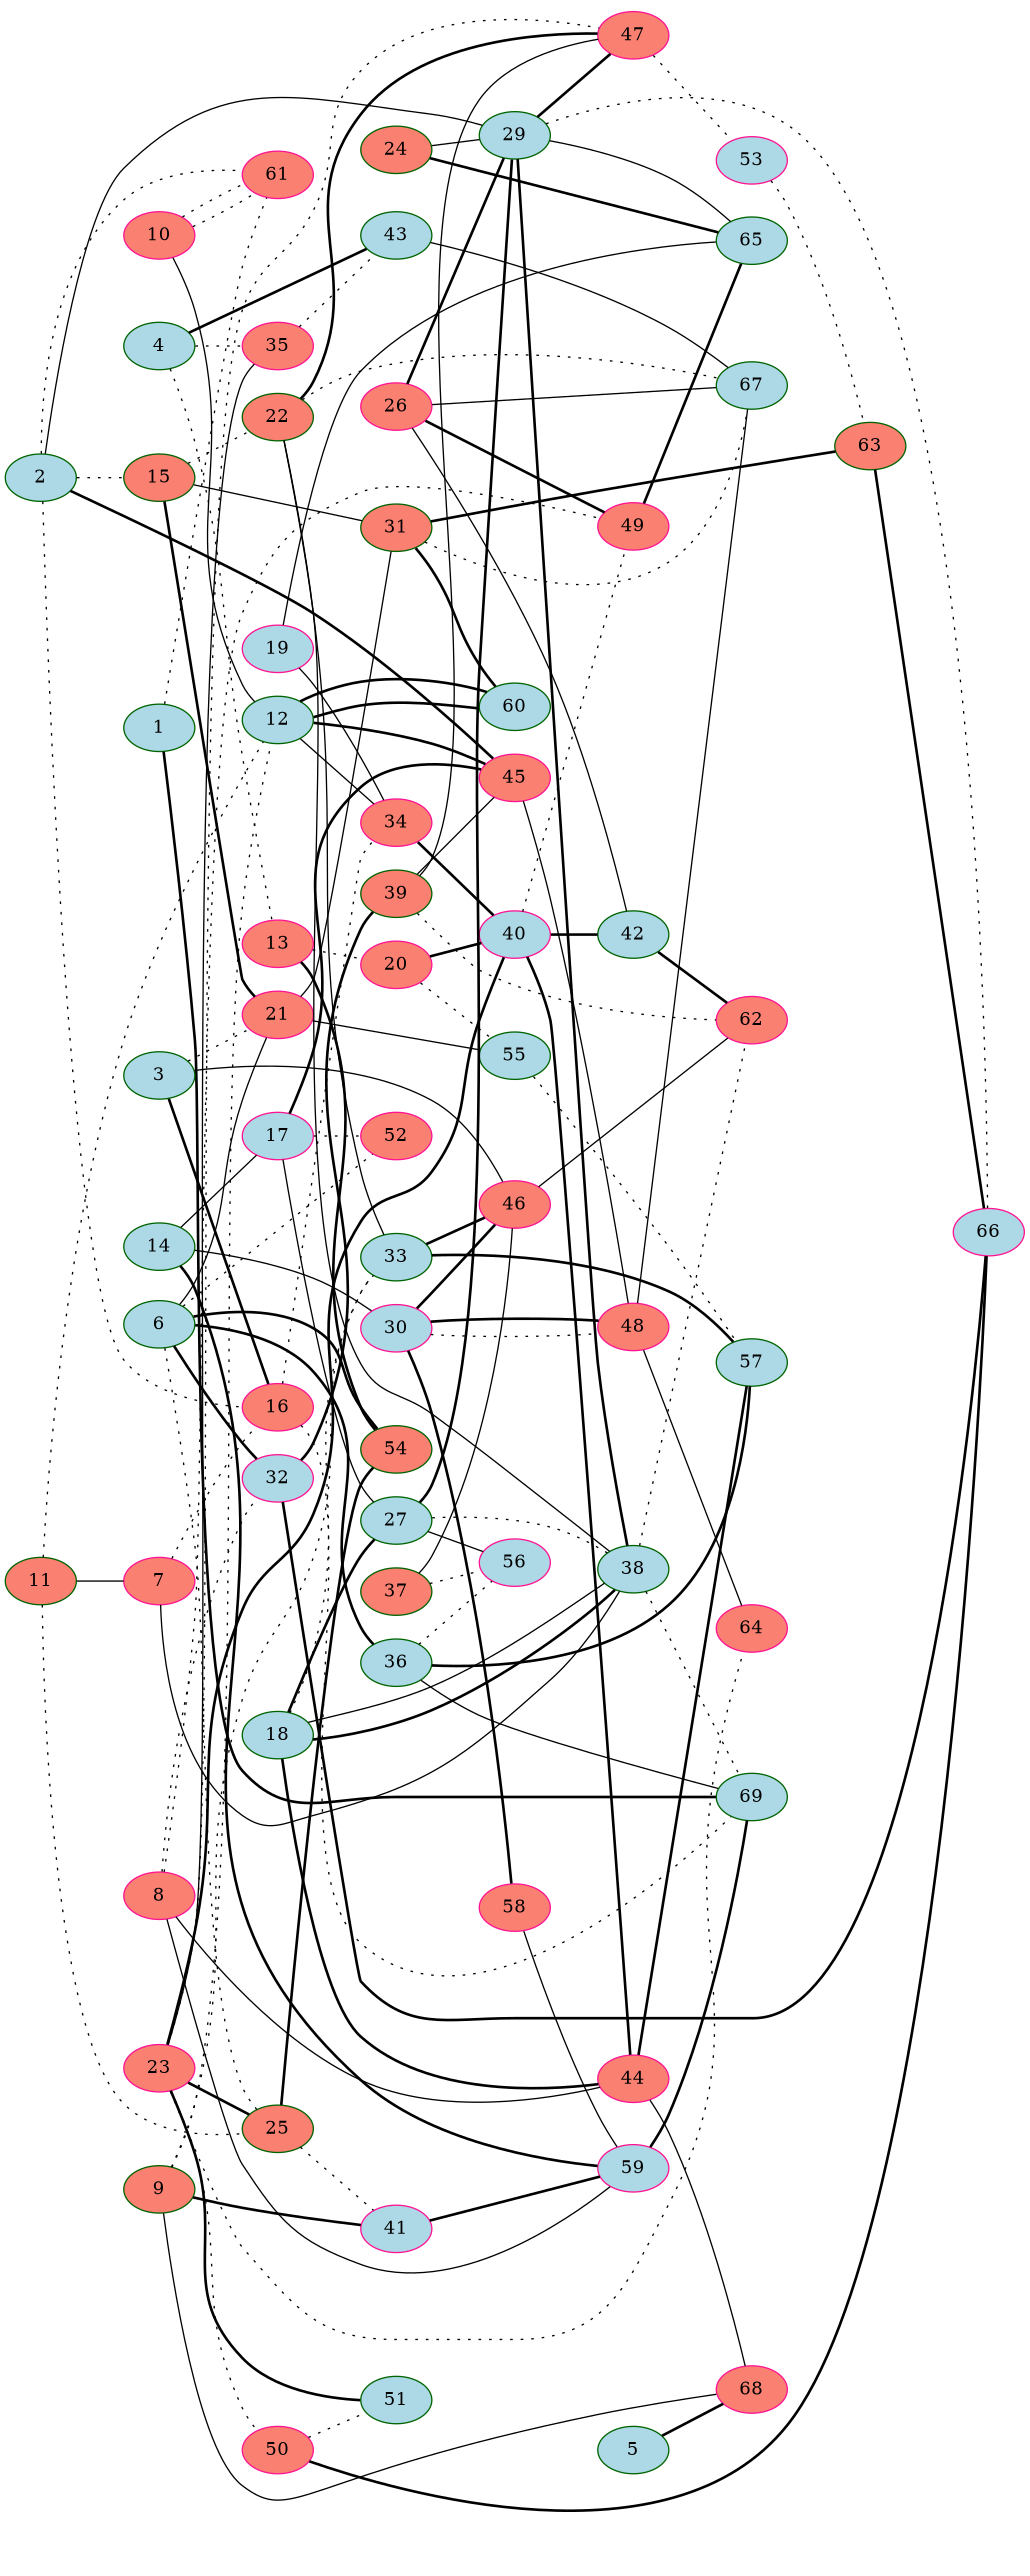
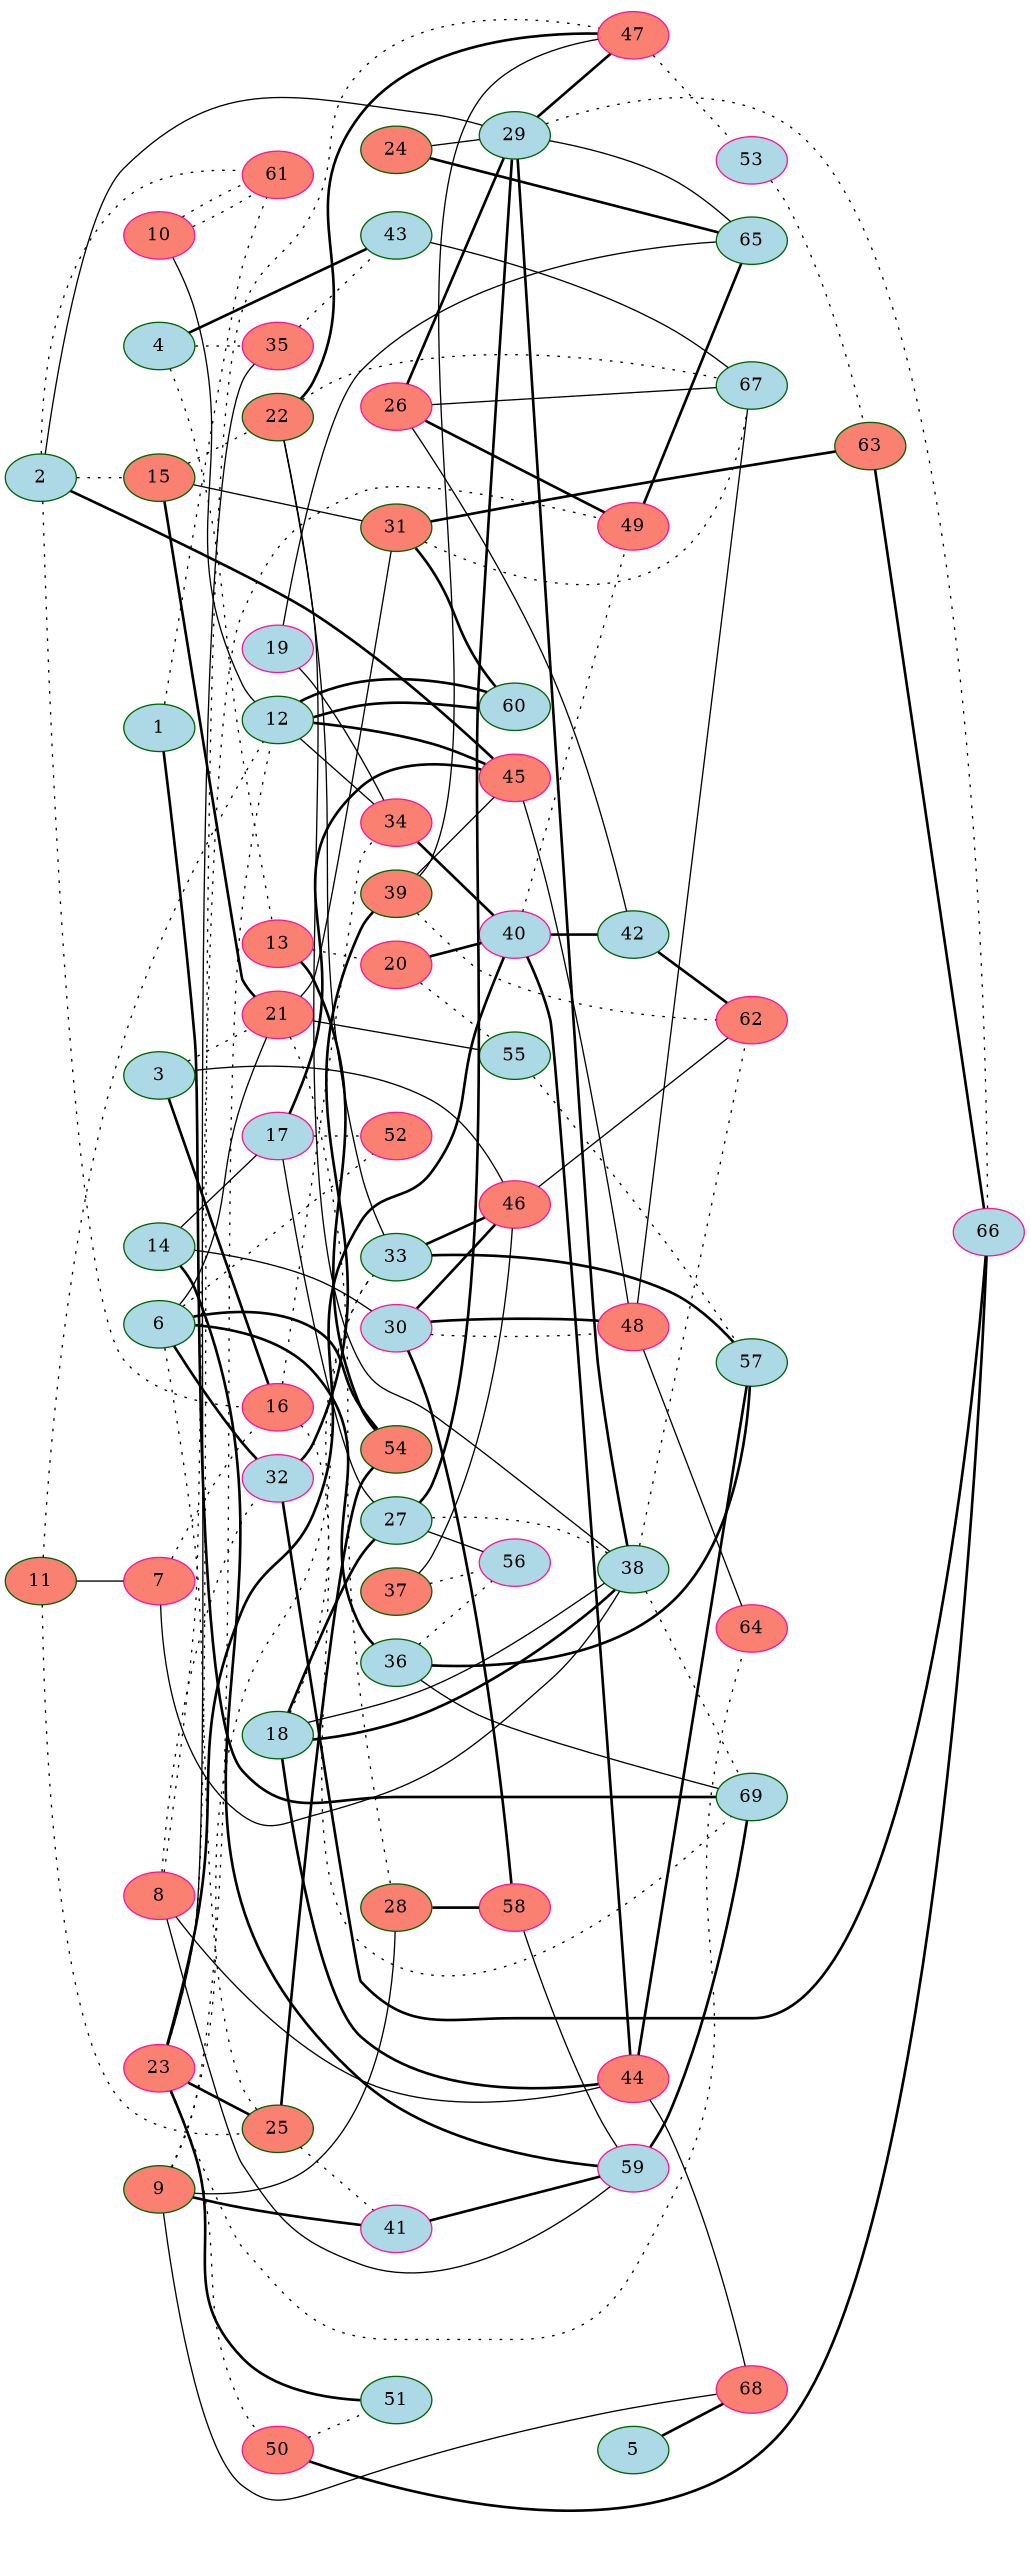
none -> (396, 1908)
